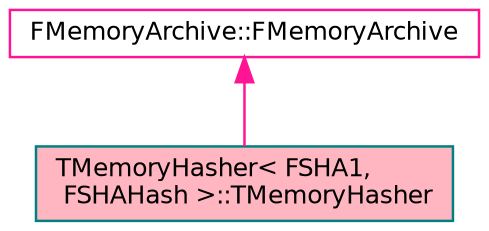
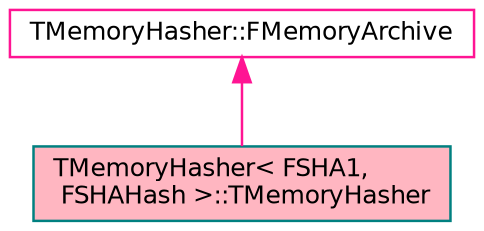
(244, 34) -> (242, 34)
